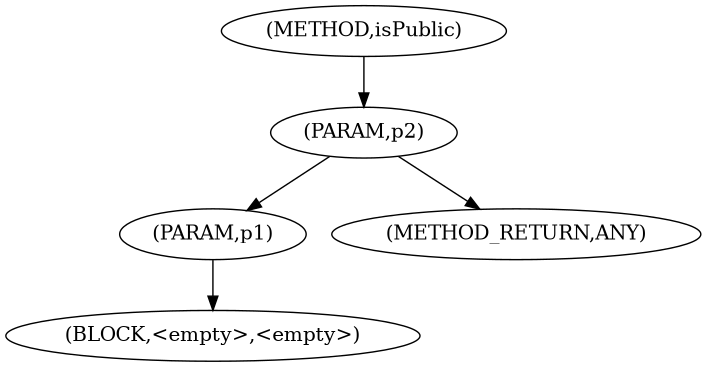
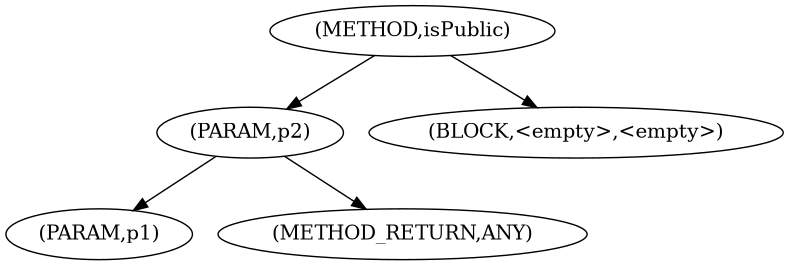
(213, 278) -> (488, 78)
